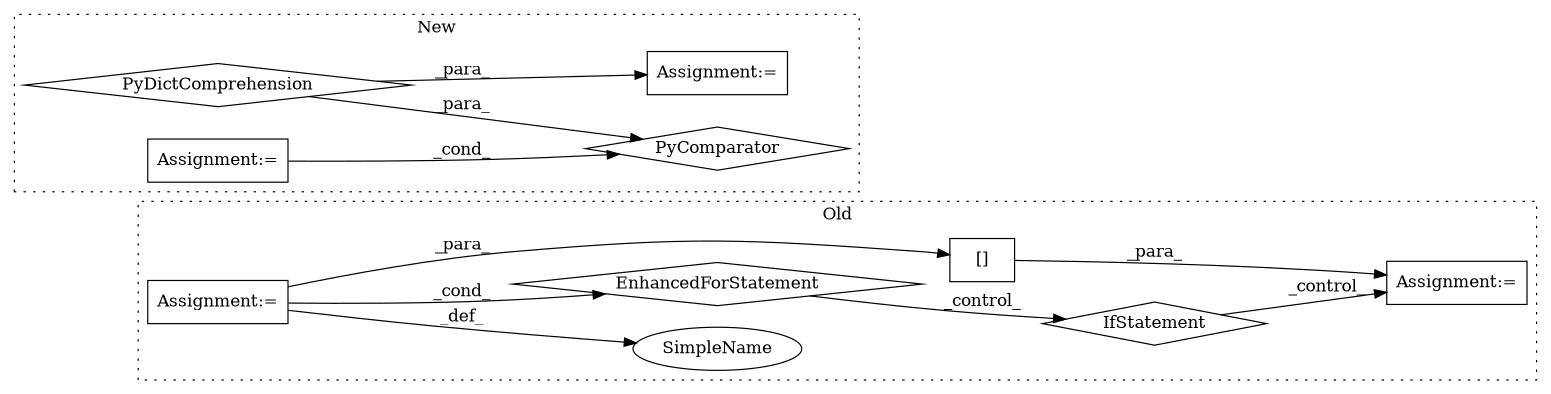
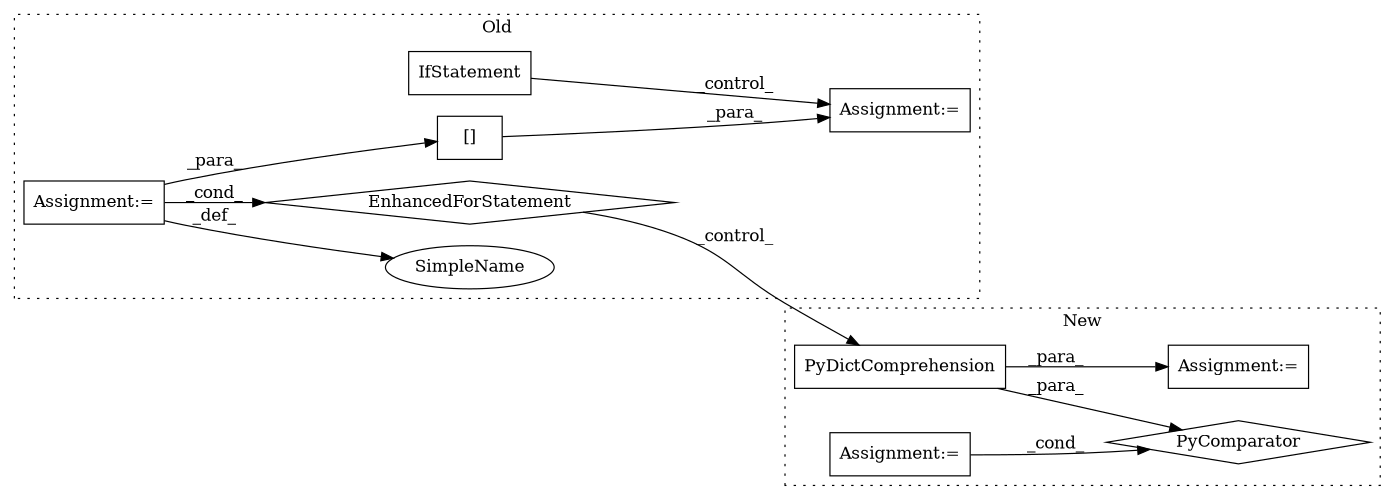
(218, 85) -> (900, 367)
(932, 309) -> (723, 260)
(1155, 324) -> (470, 73)
